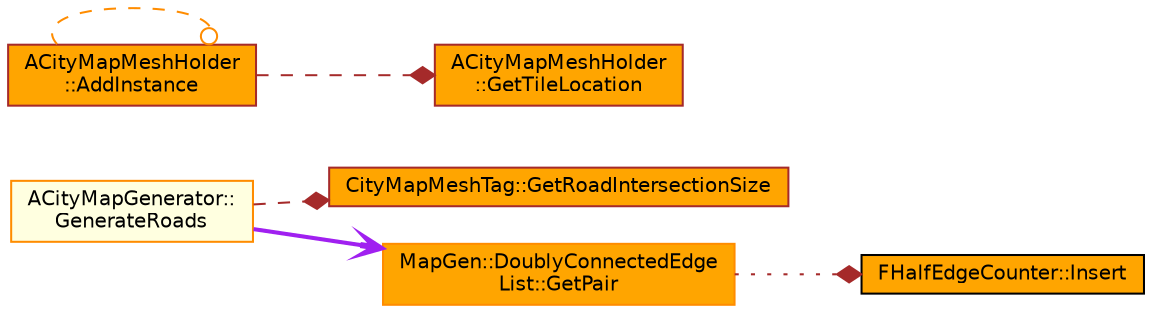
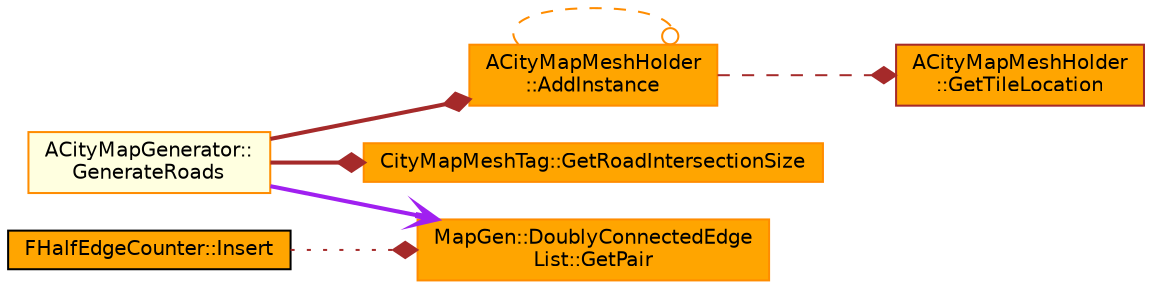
(132, 75) -> (593, 75)
none -> (357, 122)
(559, 187) -> (593, 163)
(279, 203) -> (305, 163)
(786, 274) -> (342, 250)
